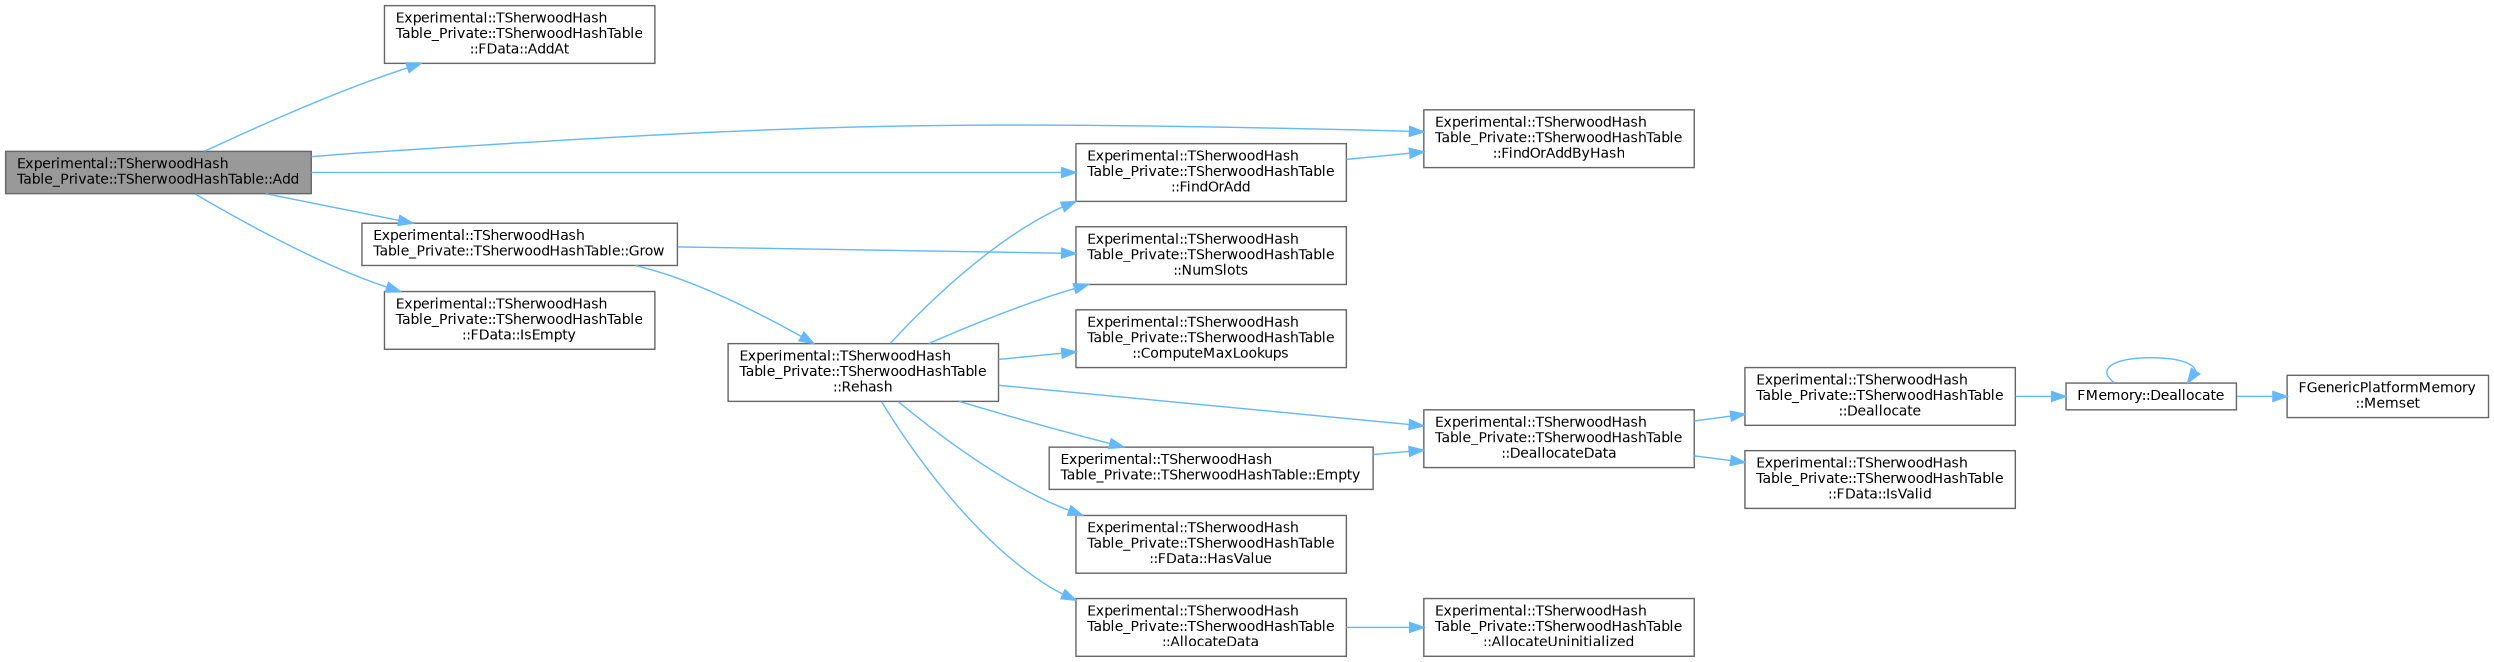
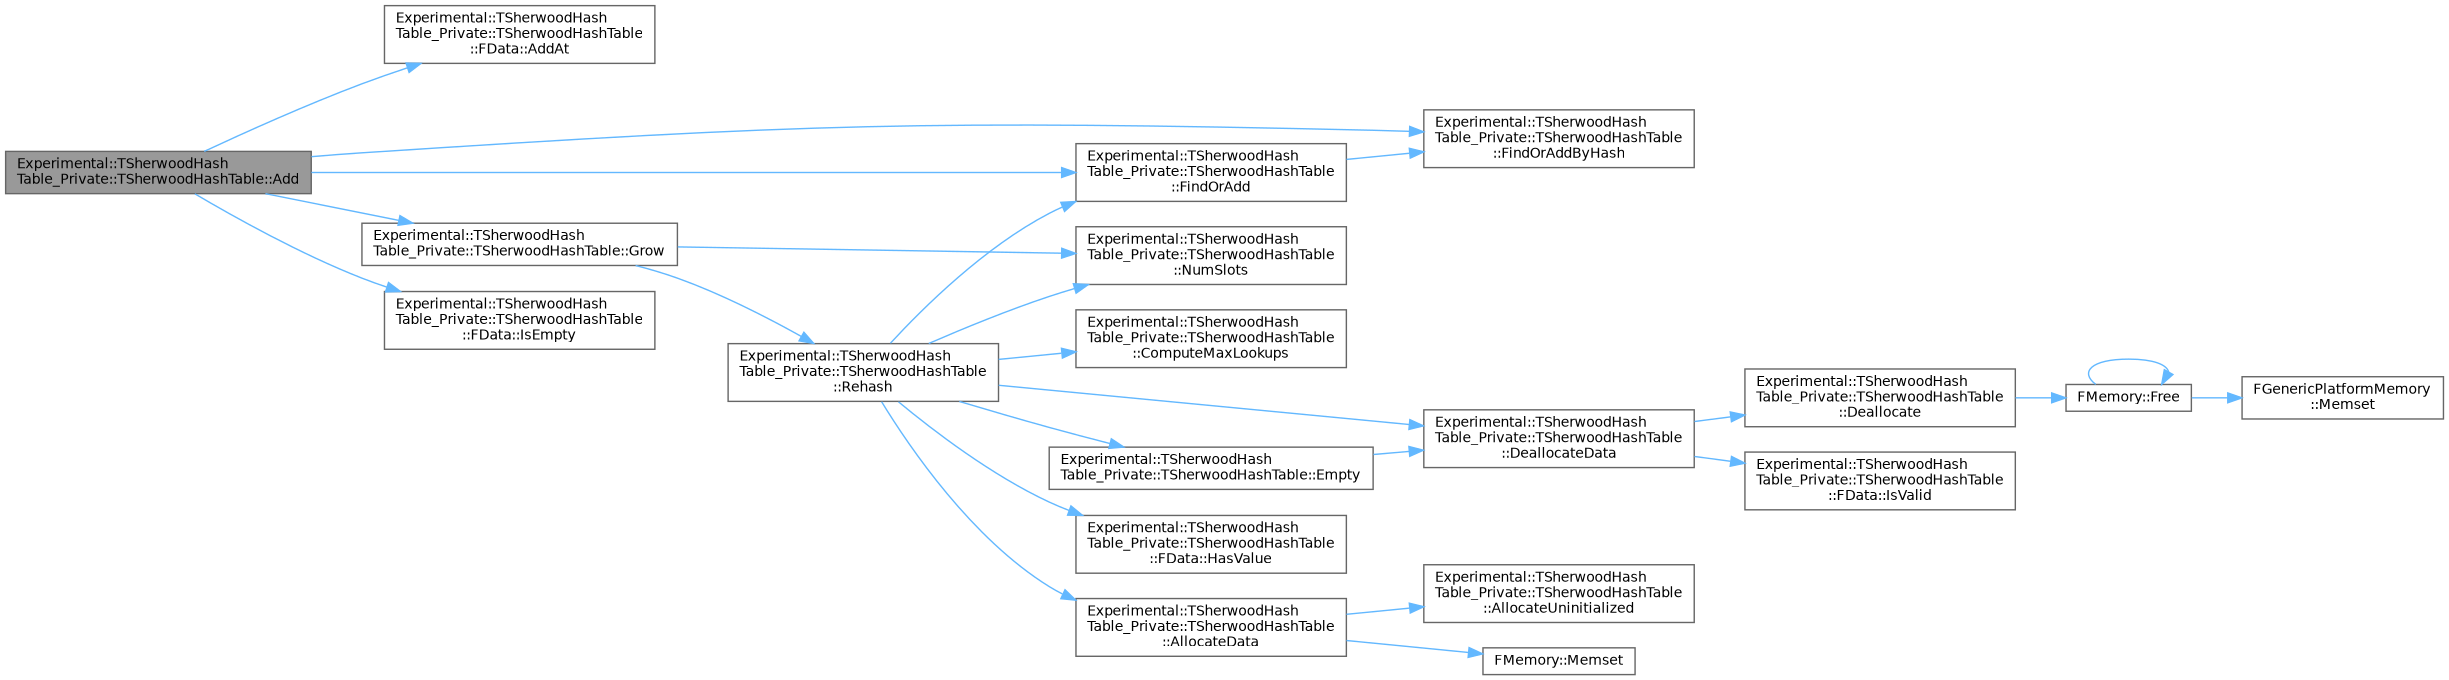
(2151, 396) -> (2129, 398)
none -> (1559, 661)
